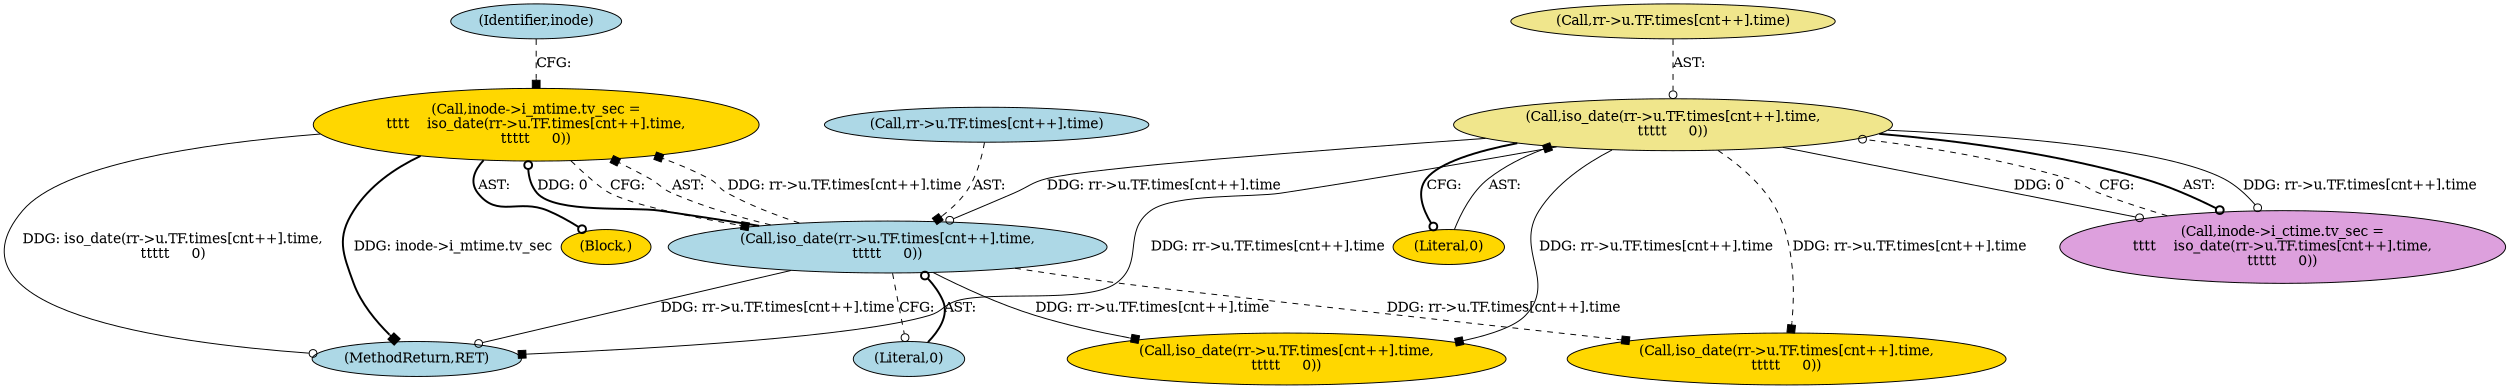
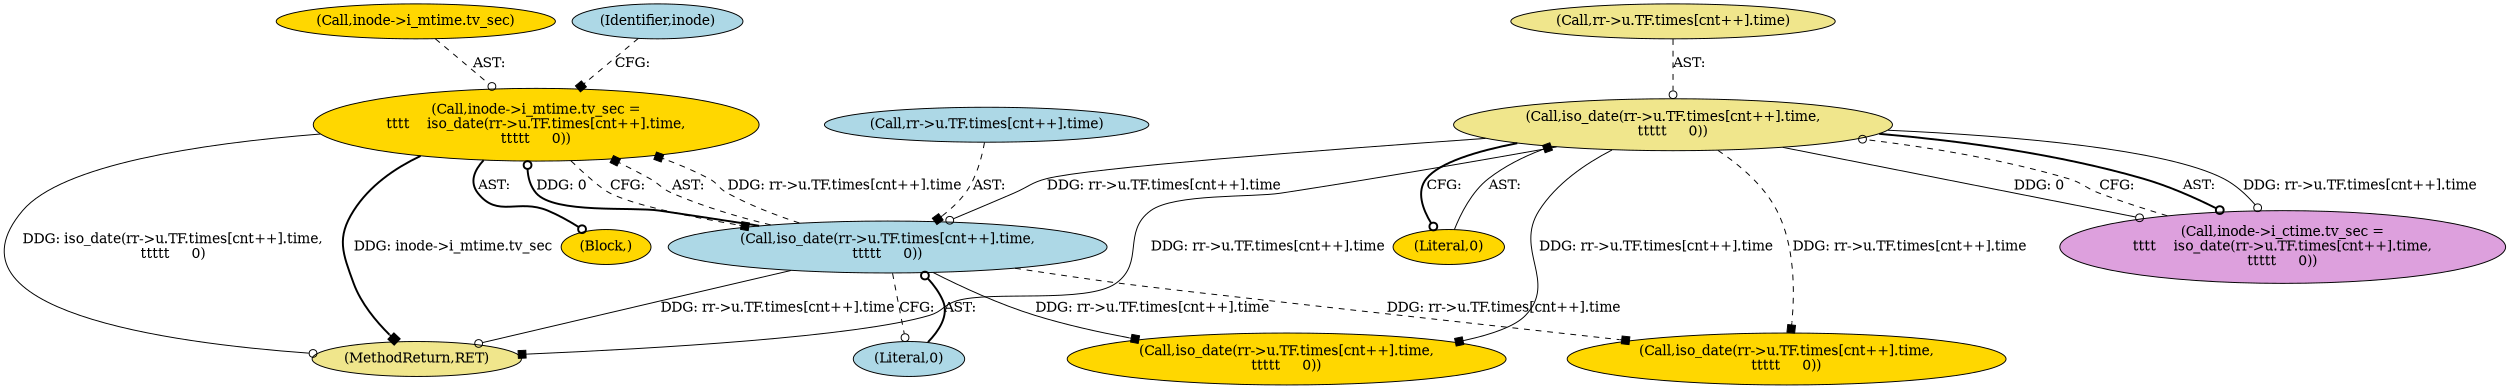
none -> (416, 21)
(417, 359) -> (417, 359)
